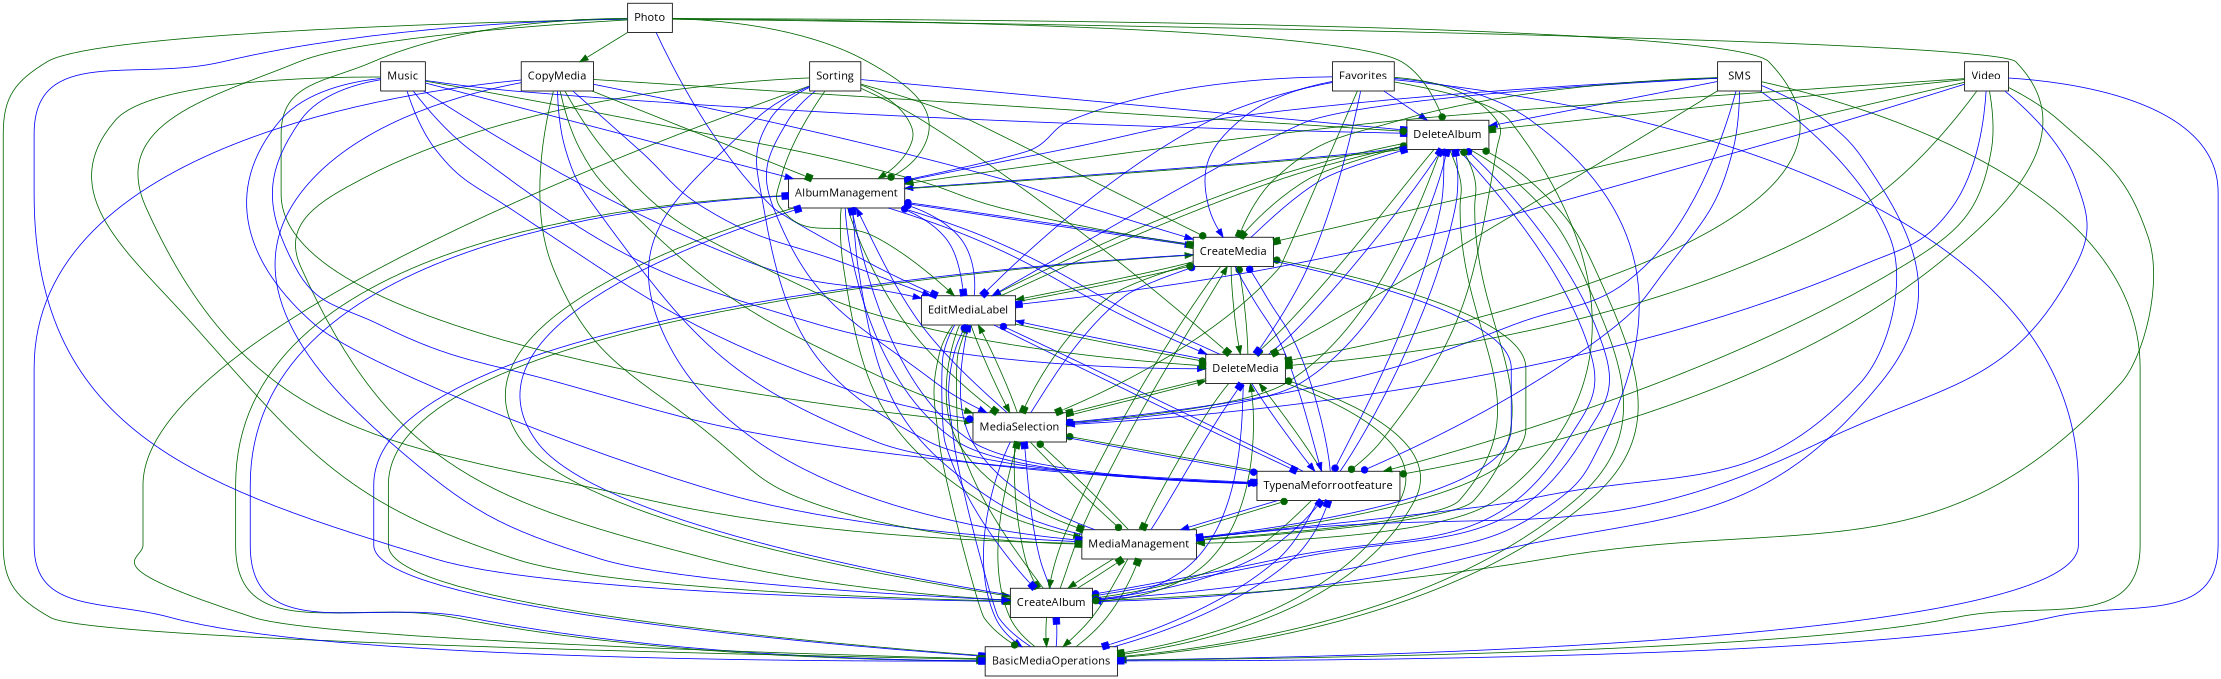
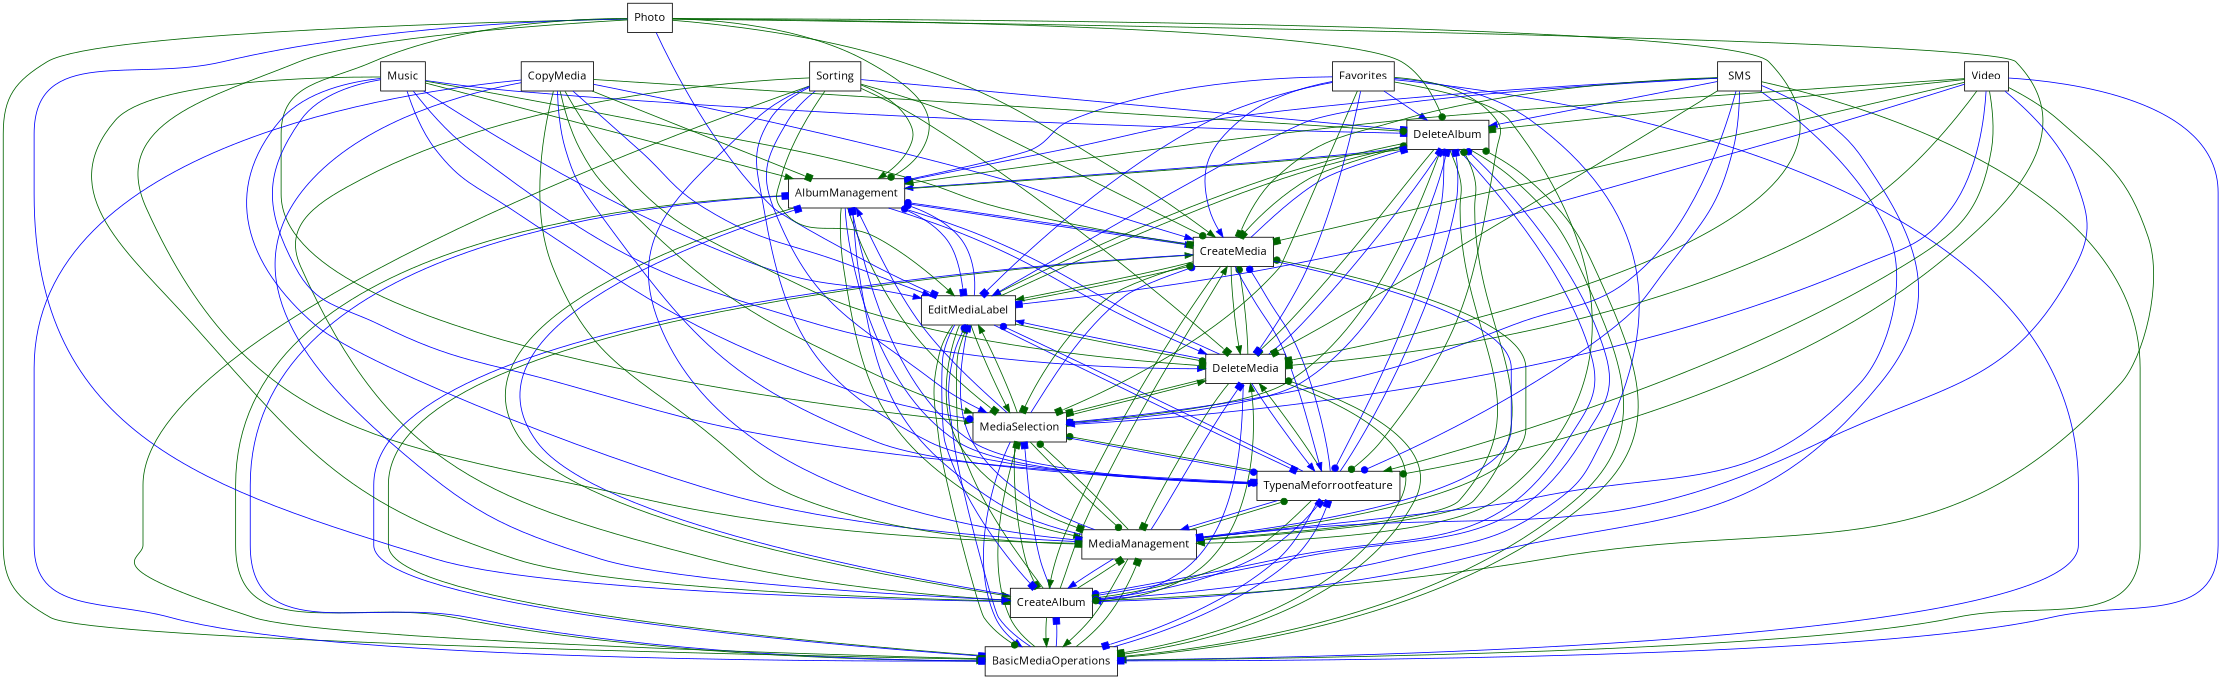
(607, 45) -> (958, 82)
(605, 130) -> (605, 130)
(1094, 571) -> (1094, 571)
